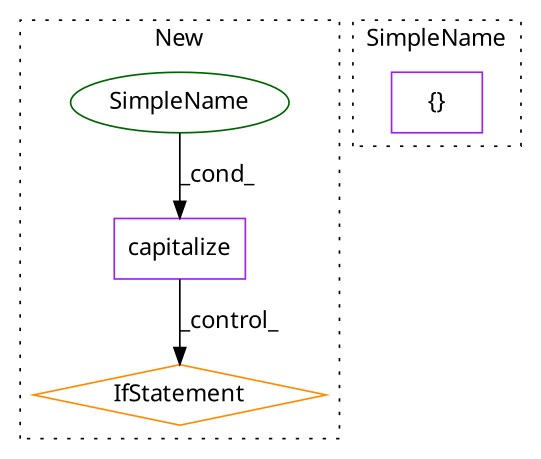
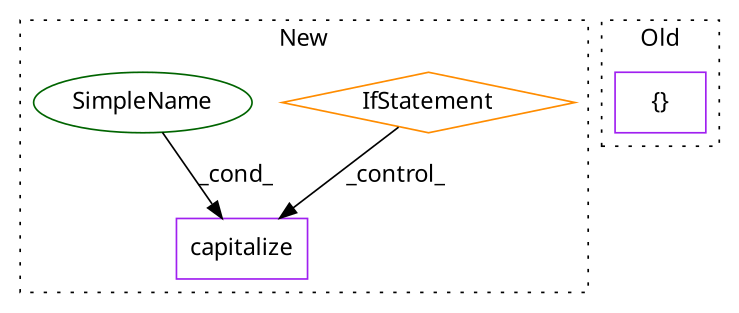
(437, 39) -> (660, 39)
(180, 313) -> (346, 168)
